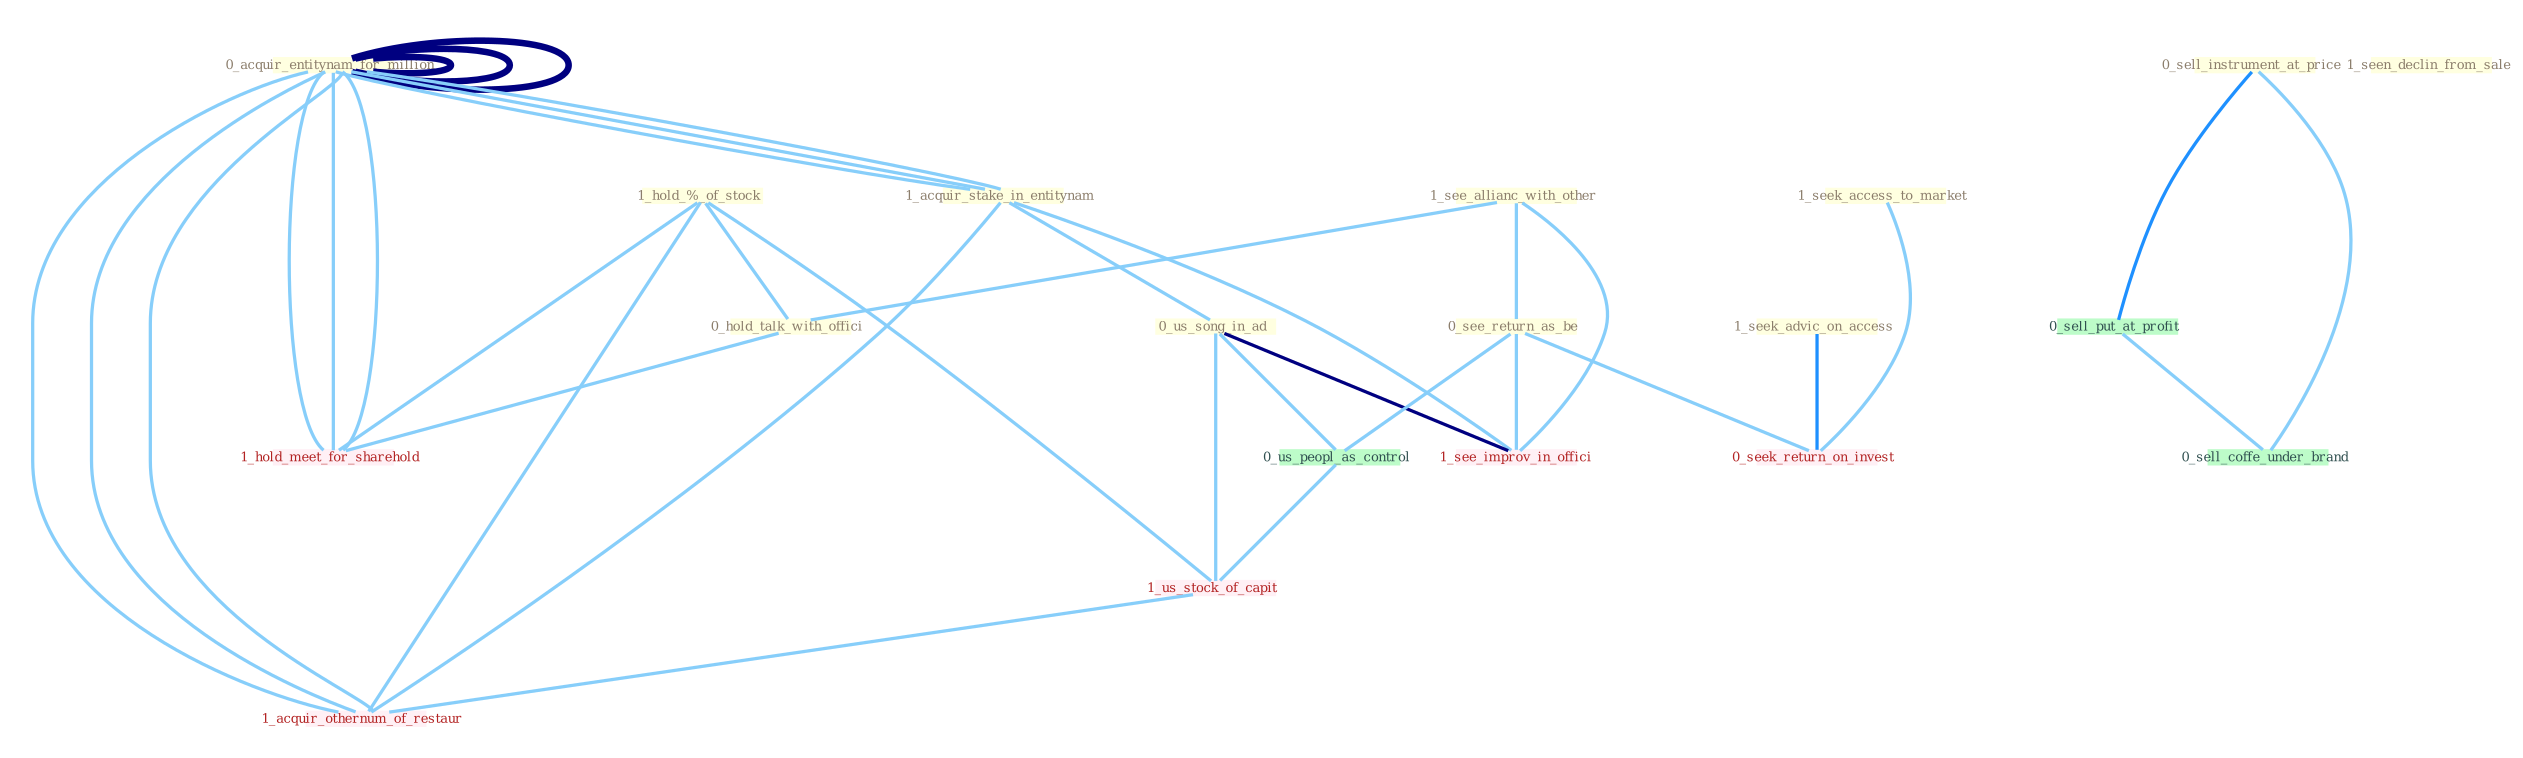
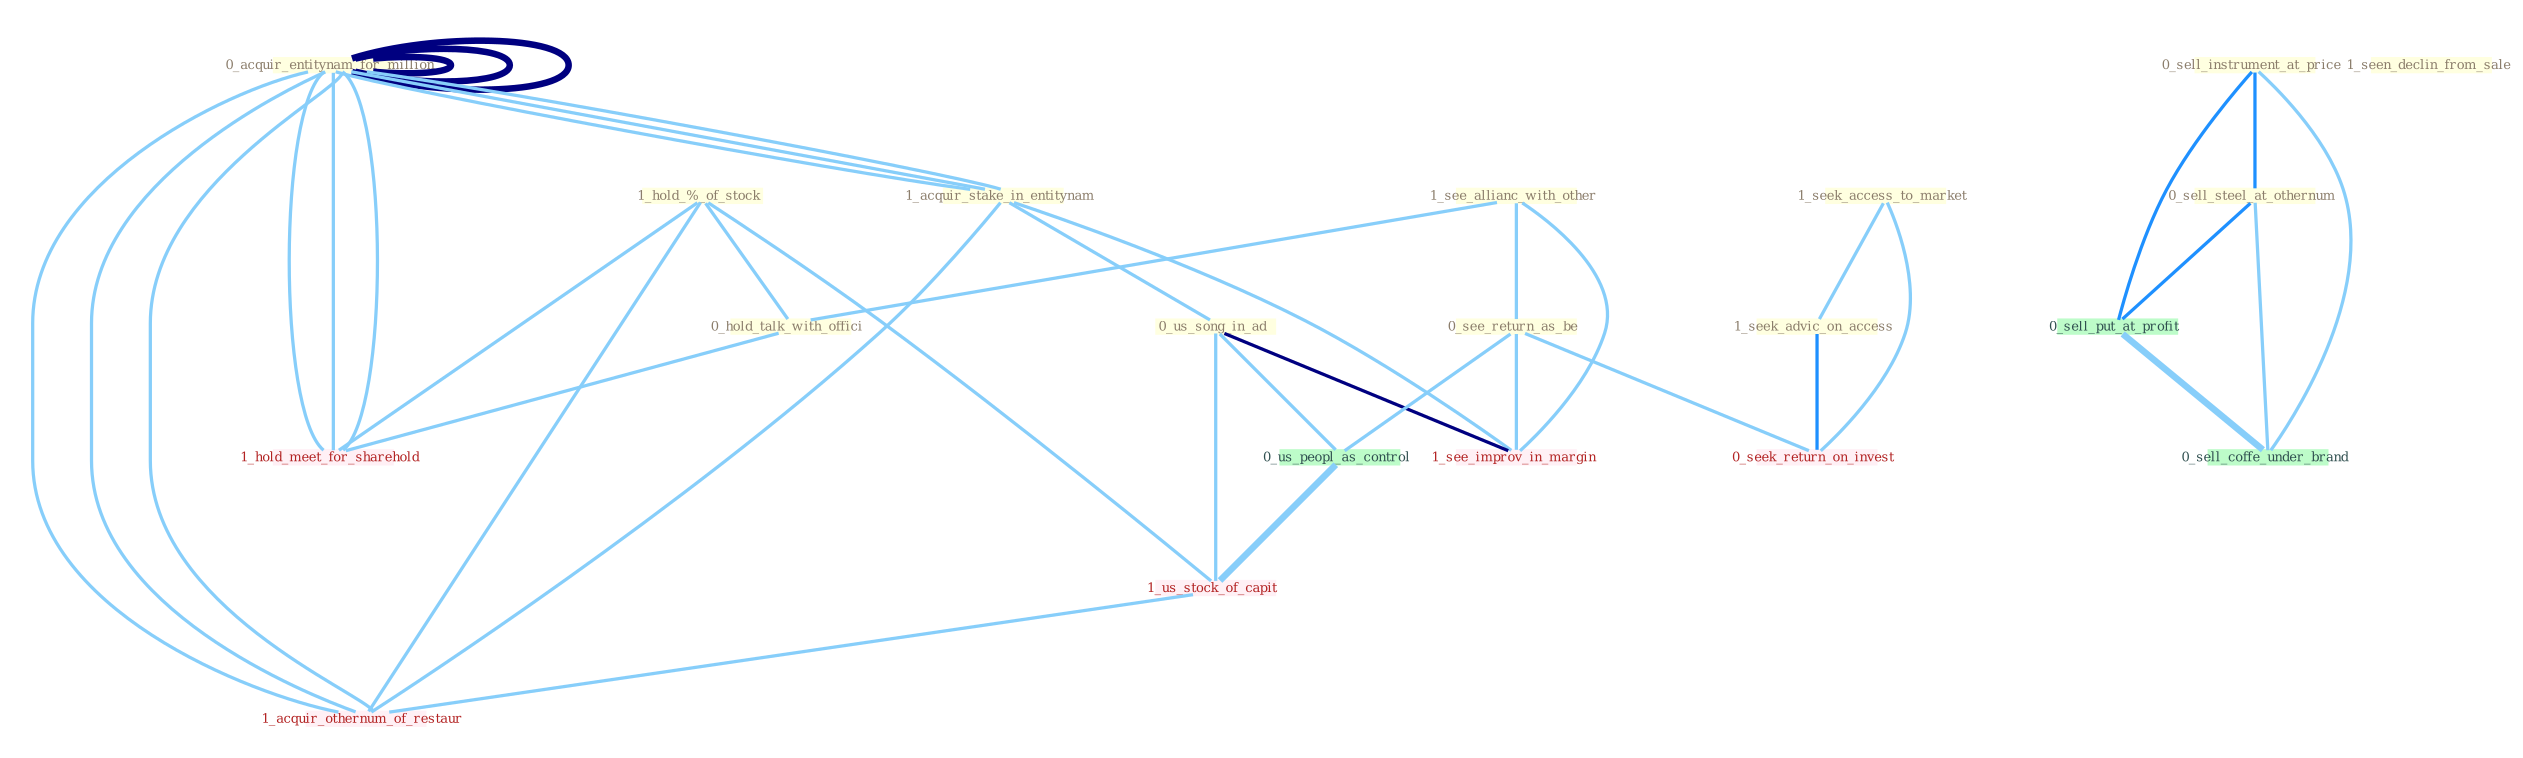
none -> (2255, 196)
none -> (1851, 261)
(2193, 392) -> (2193, 392)
(1516, 457) -> (1516, 457)
(1278, 523) -> (1278, 523)
